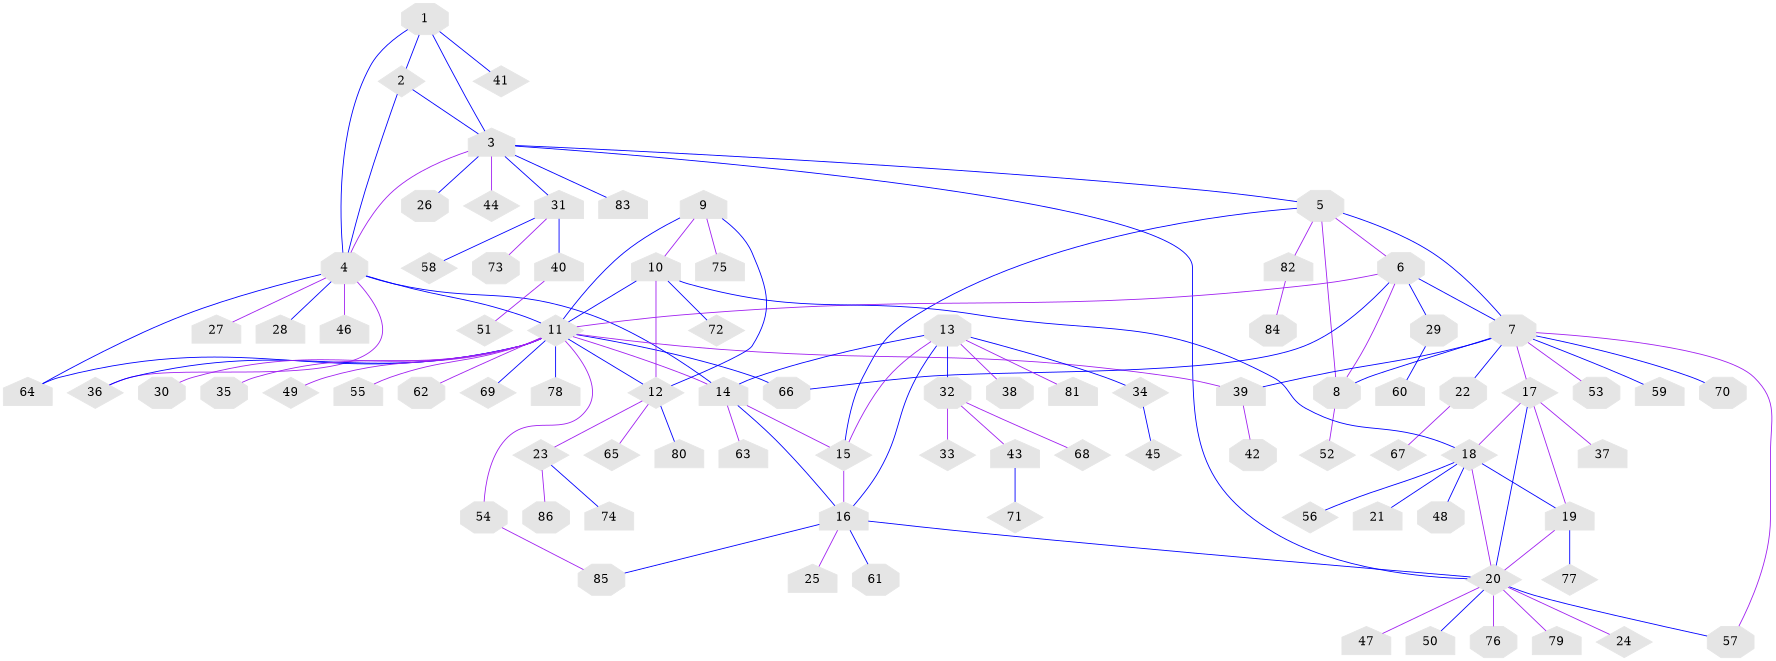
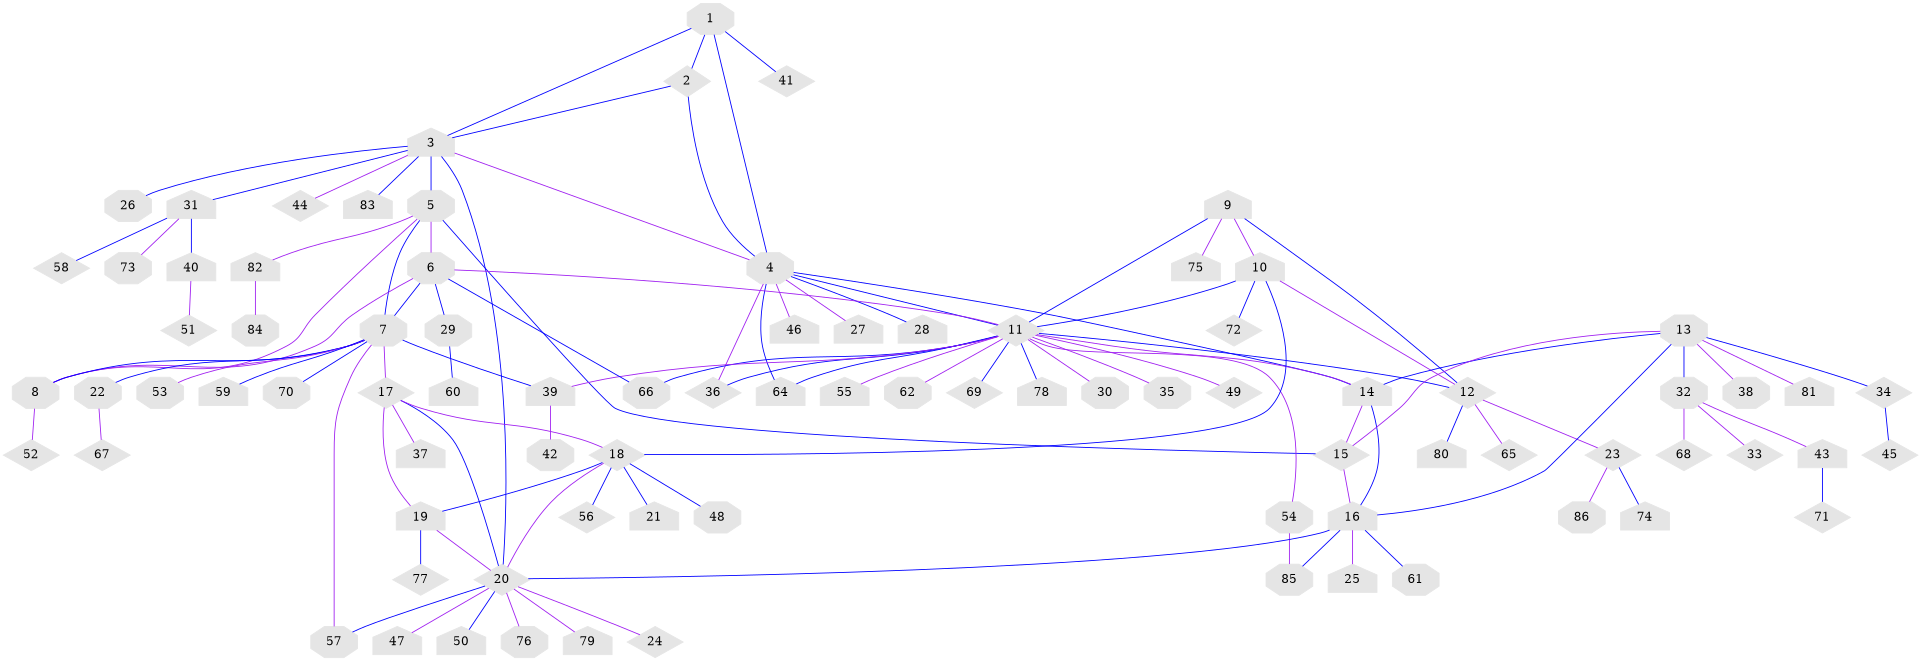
(743, 455) -> none
